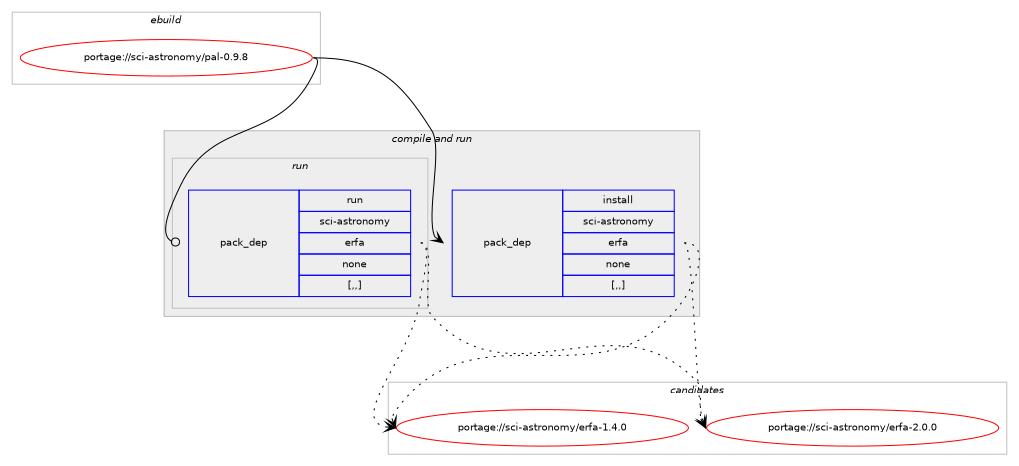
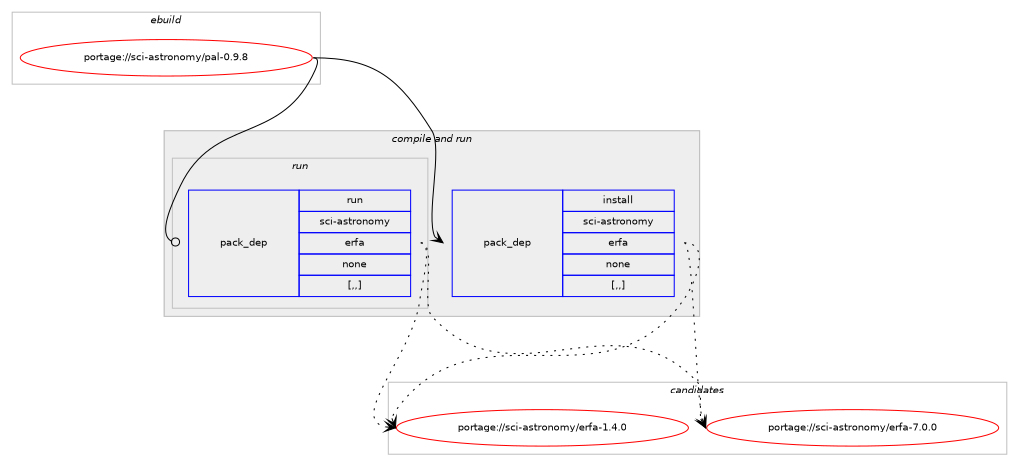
(853, 428) -> (853, 428)
